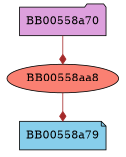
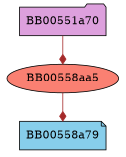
(63, 21) -> (63, 21)
(63, 79) -> (63, 79)
